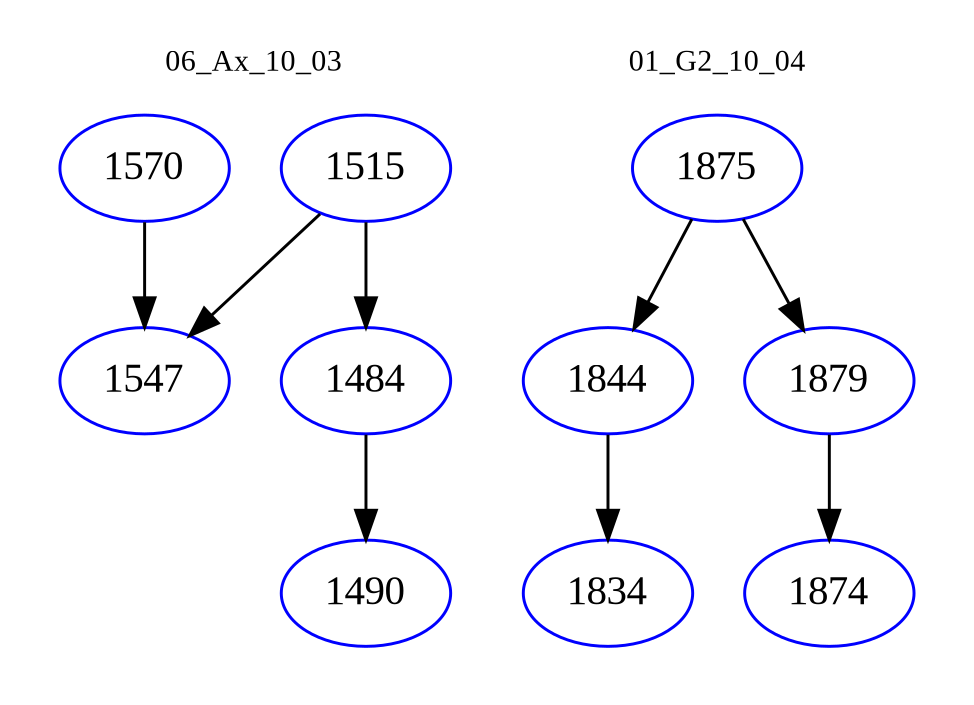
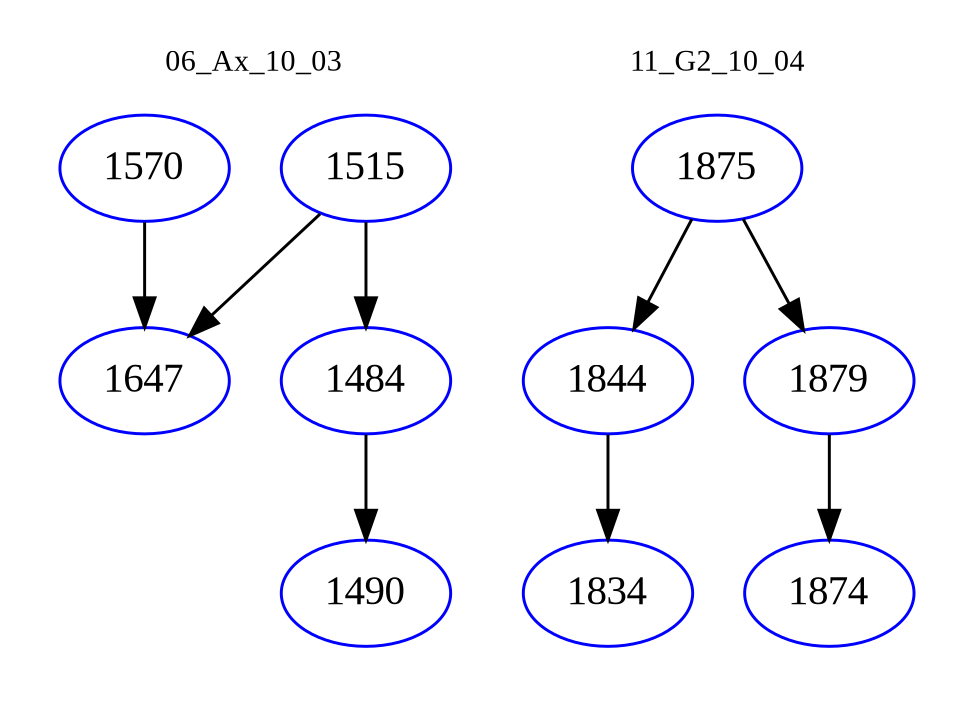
(719, 63) -> (719, 63)
(145, 381) -> (145, 381)
